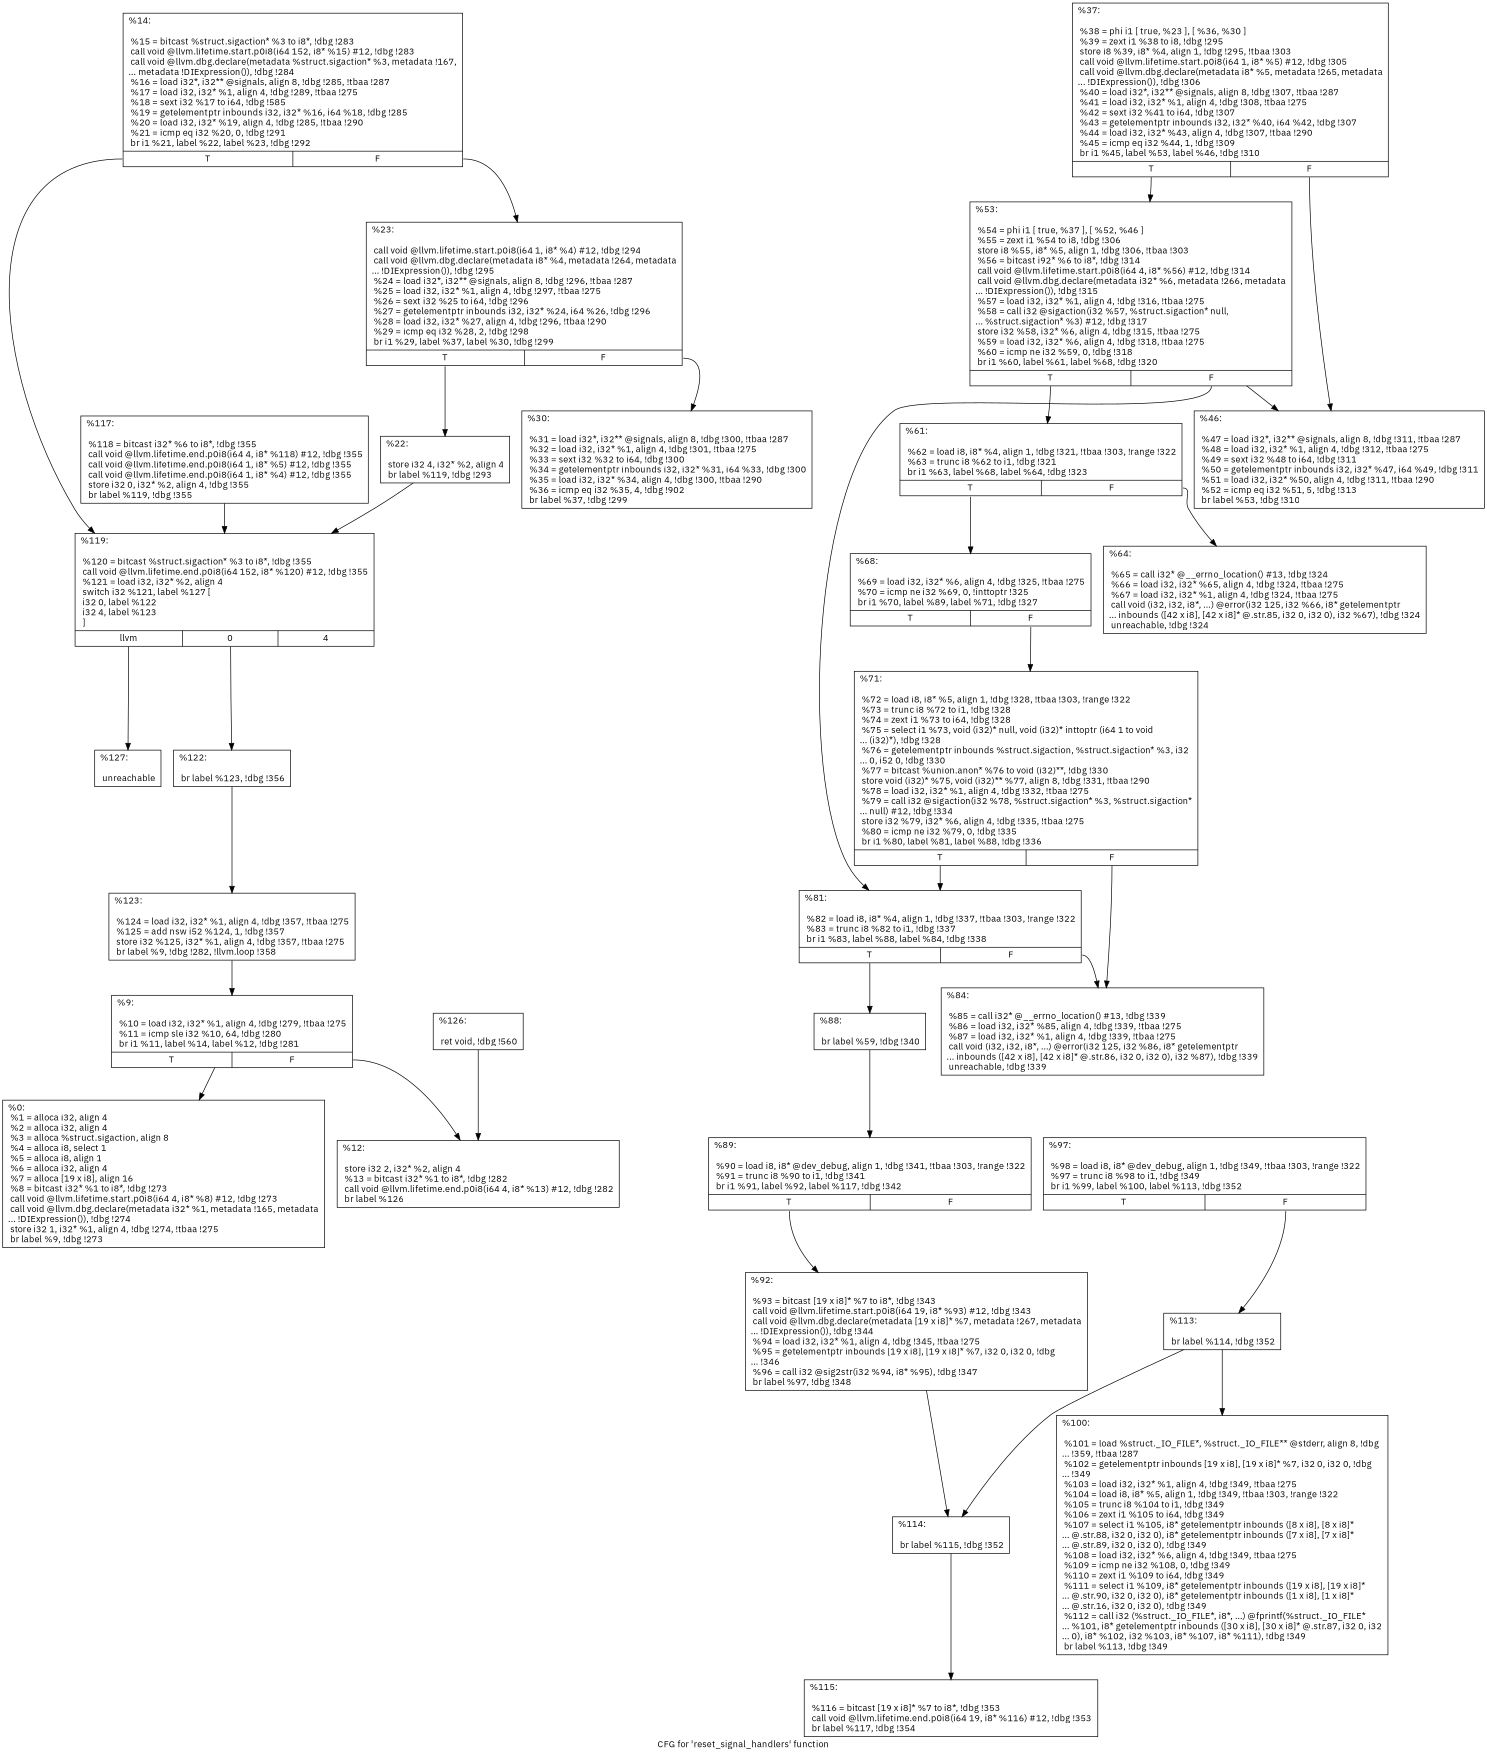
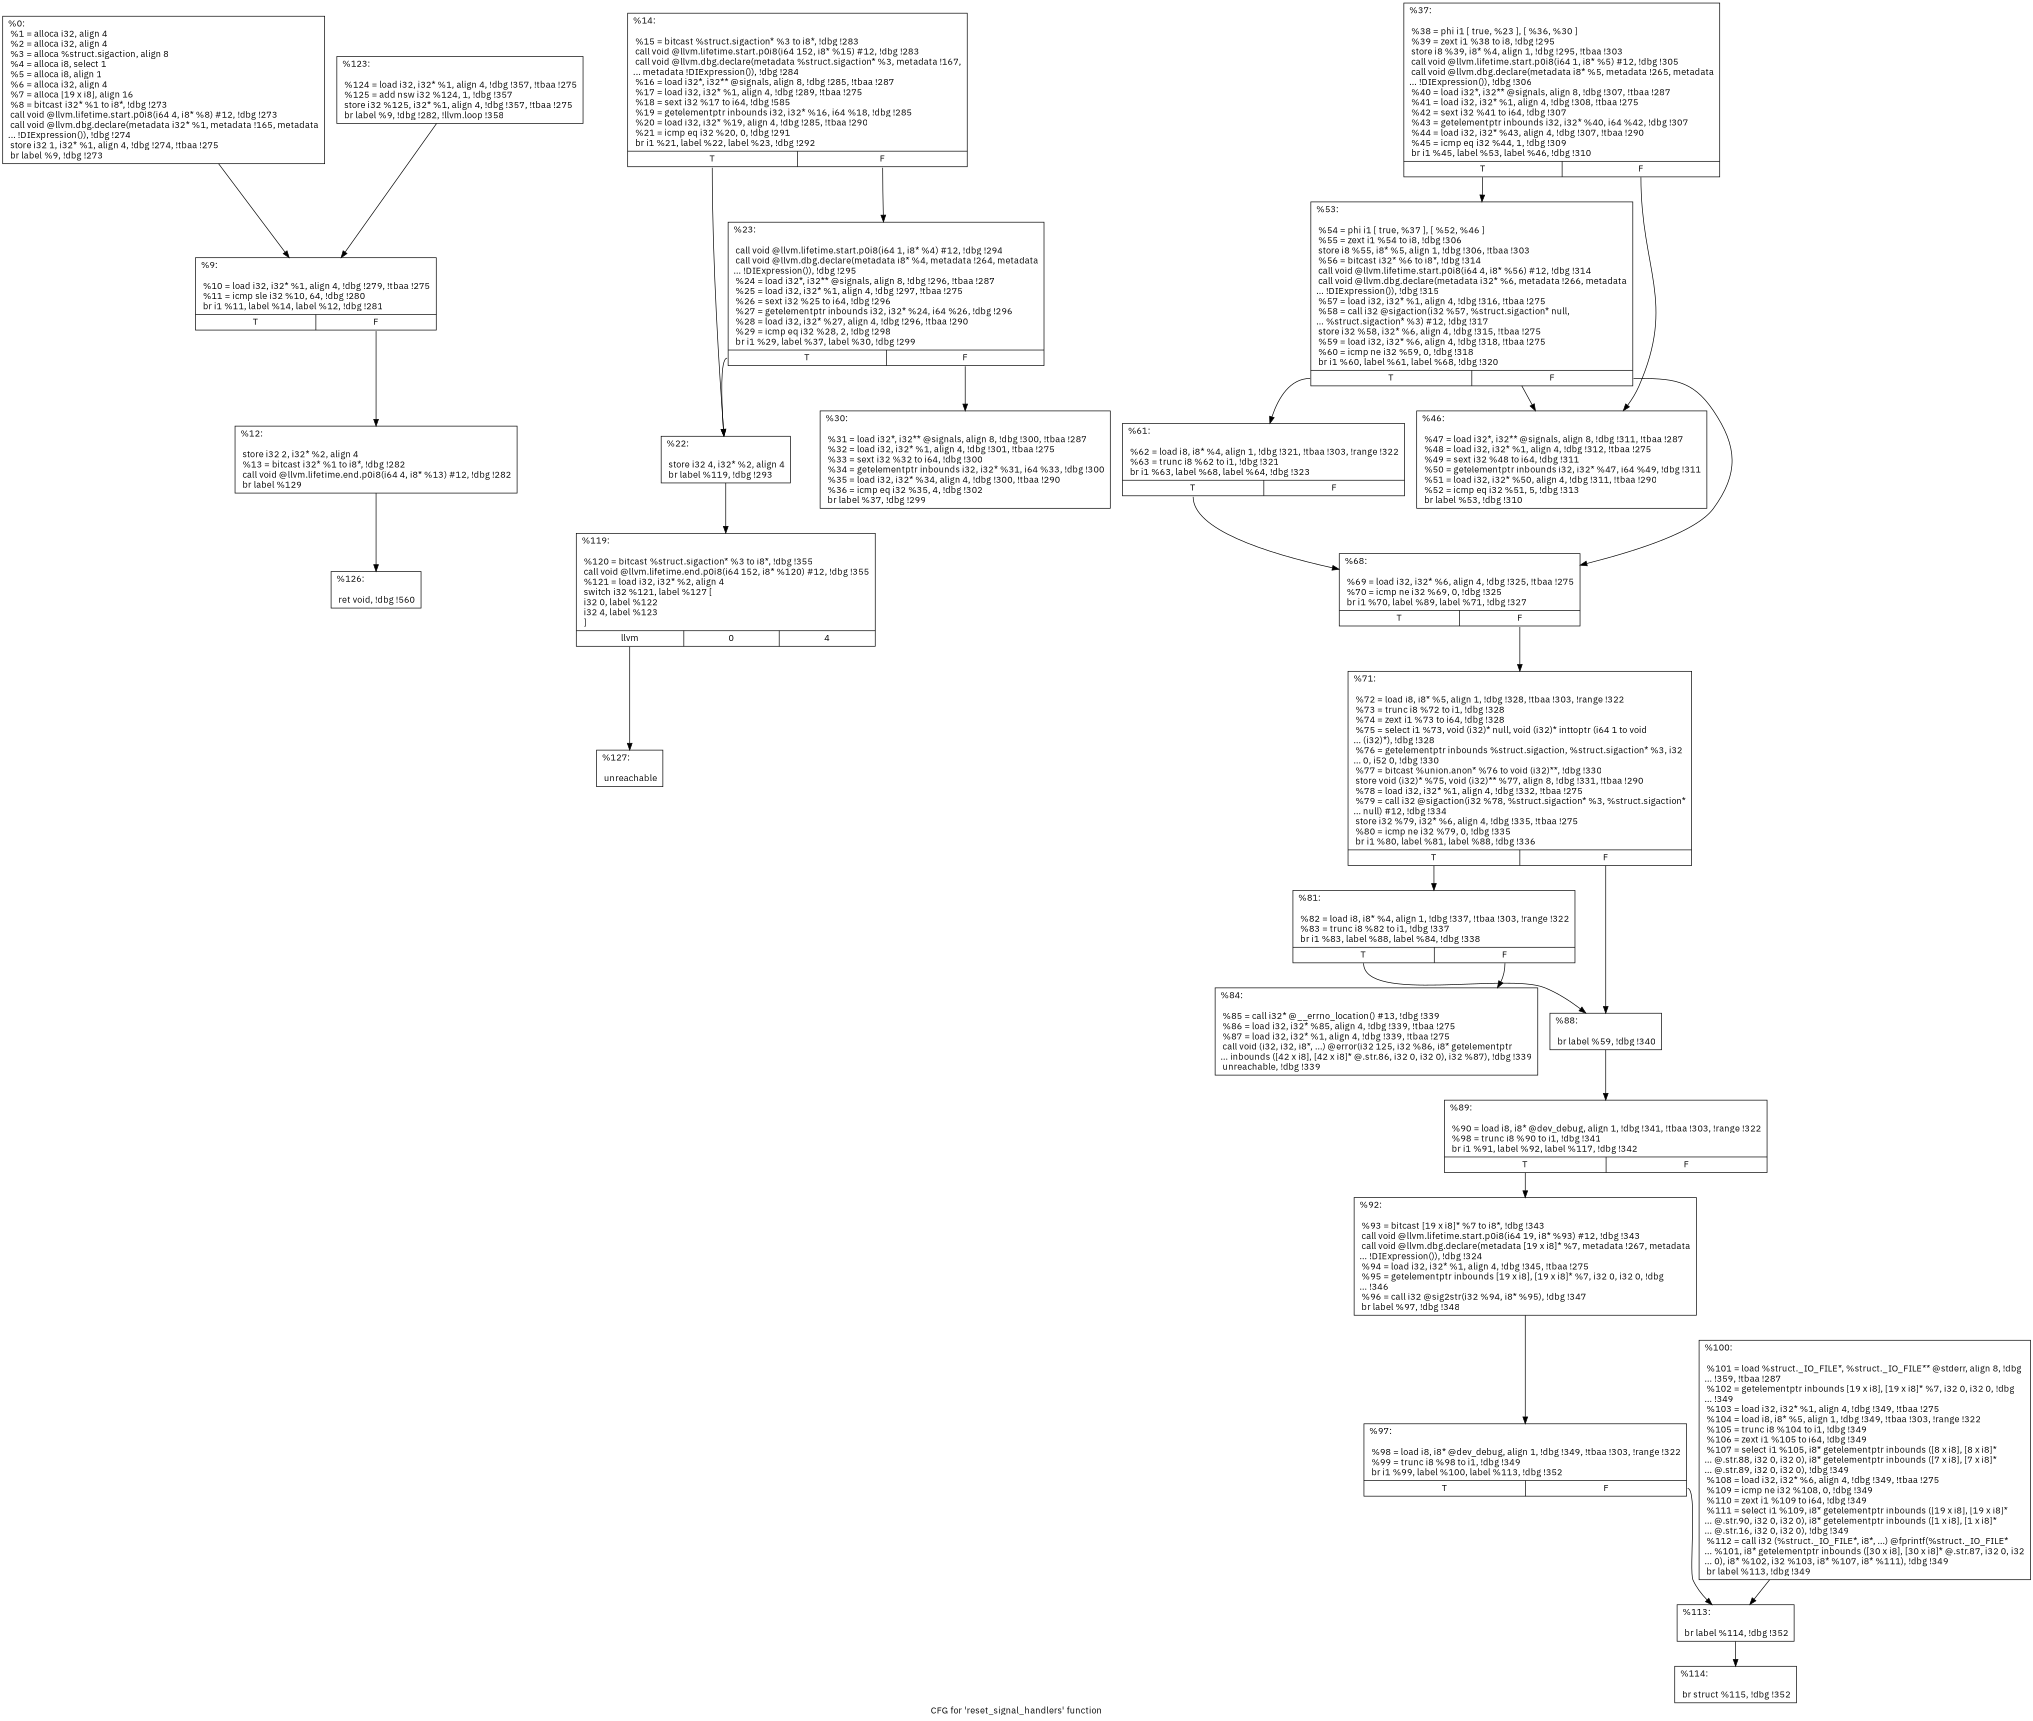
(1058, 261) -> (1399, 261)
(12, 320) -> (716, 299)
(225, 460) -> none
(849, 486) -> (1728, 483)
(606, 490) -> (904, 490)
(1265, 590) -> none
(942, 592) -> (1423, 592)
(232, 768) -> none
(1110, 923) -> (1606, 936)
(200, 932) -> (428, 95)
(208, 1081) -> (252, 208)
(478, 1092) -> (376, 529)
(790, 1176) -> (1526, 1139)
(1124, 1176) -> (1445, 1462)
(373, 1199) -> (271, 485)
(812, 1331) -> (1421, 1256)
(1222, 1379) -> (1762, 1589)
(937, 1450) -> (1525, 1366)
(951, 1545) -> (1736, 1695)
(951, 1708) -> none
